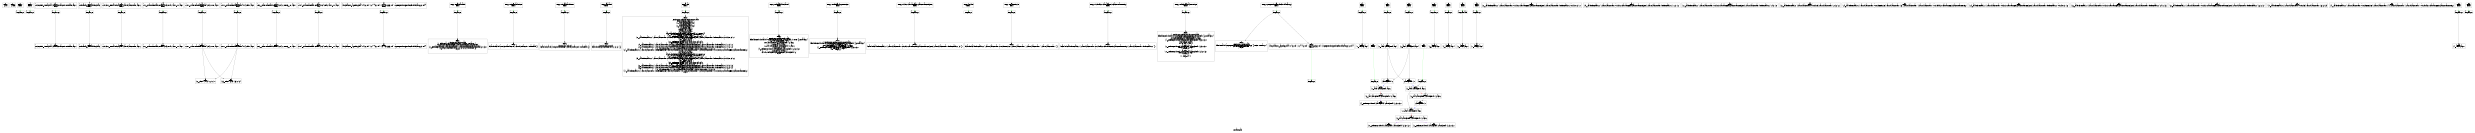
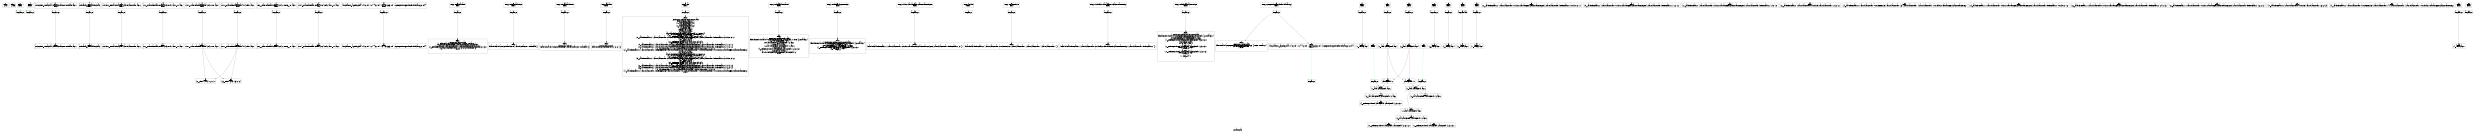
(1420, 103) -> none
